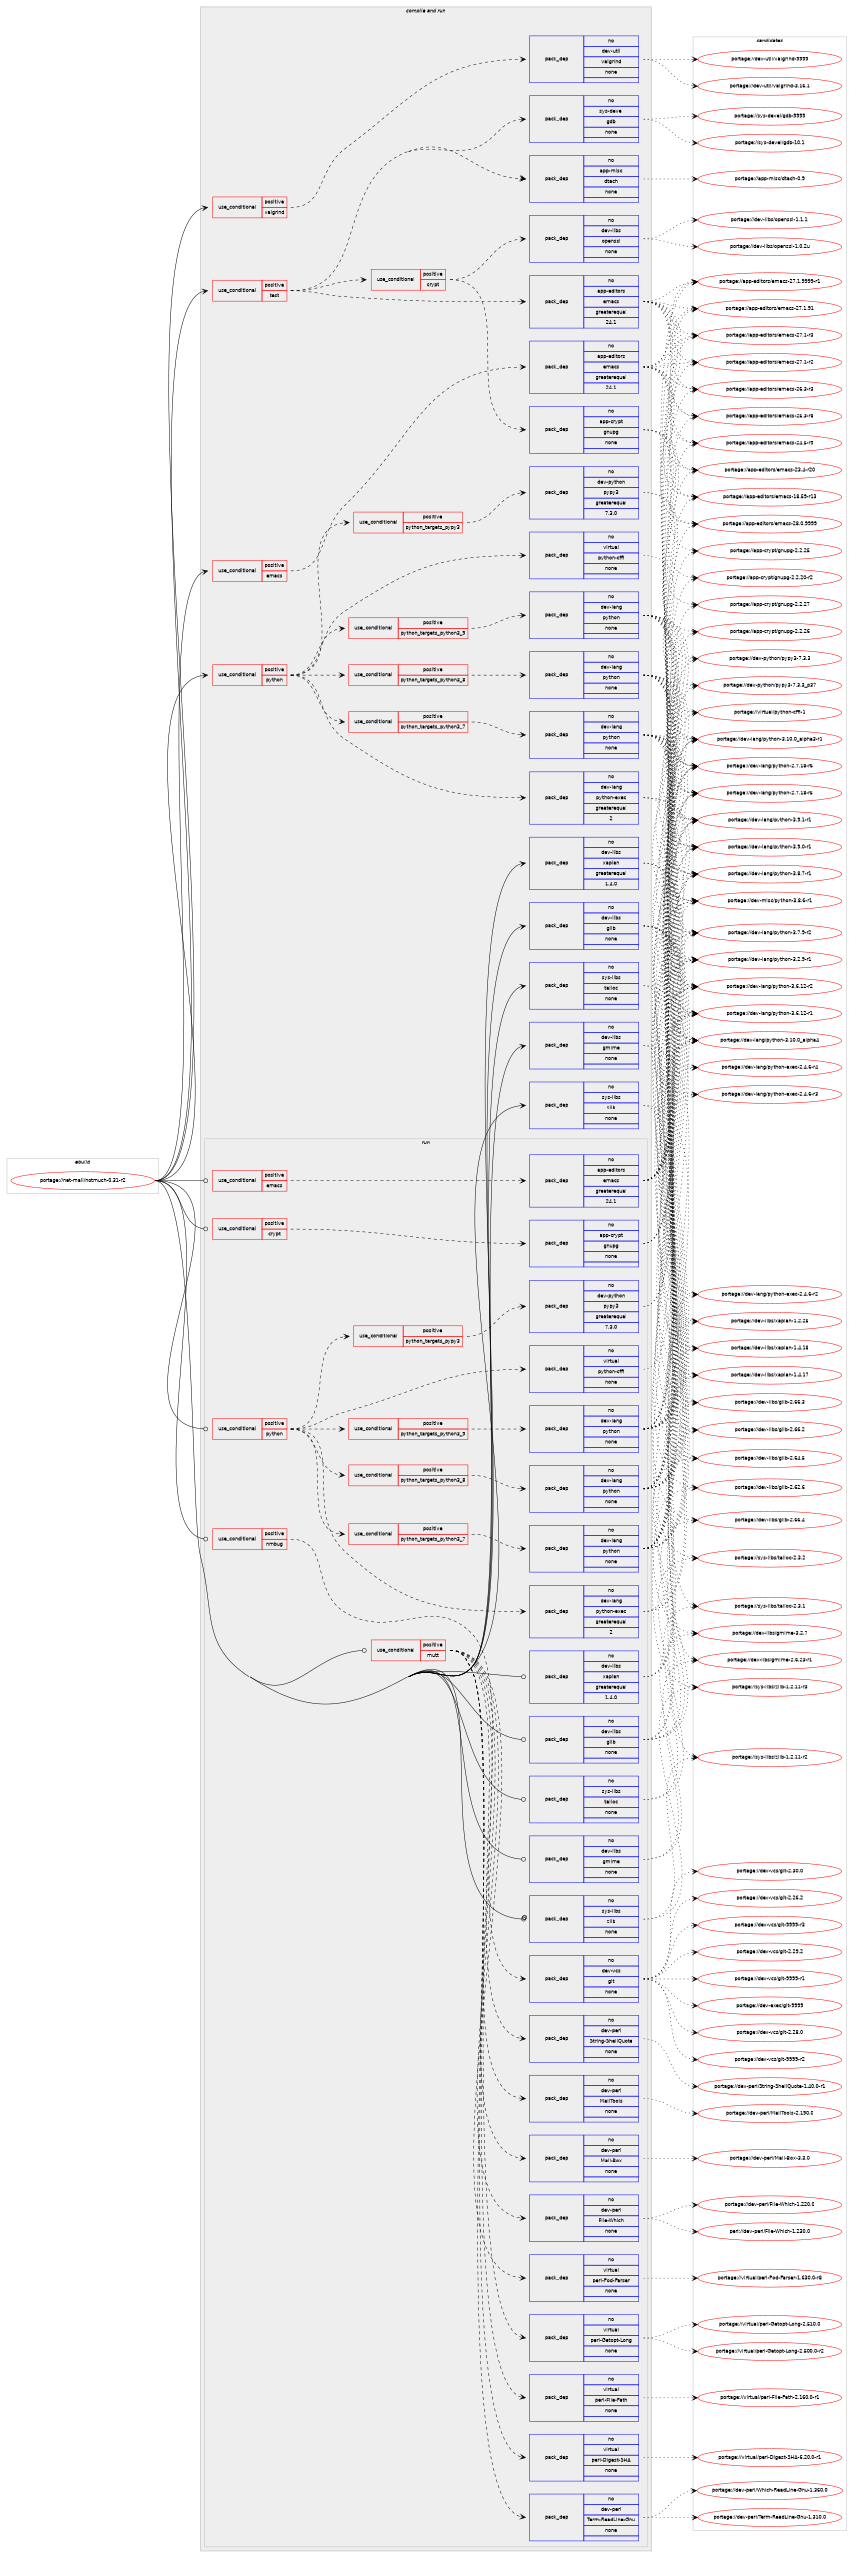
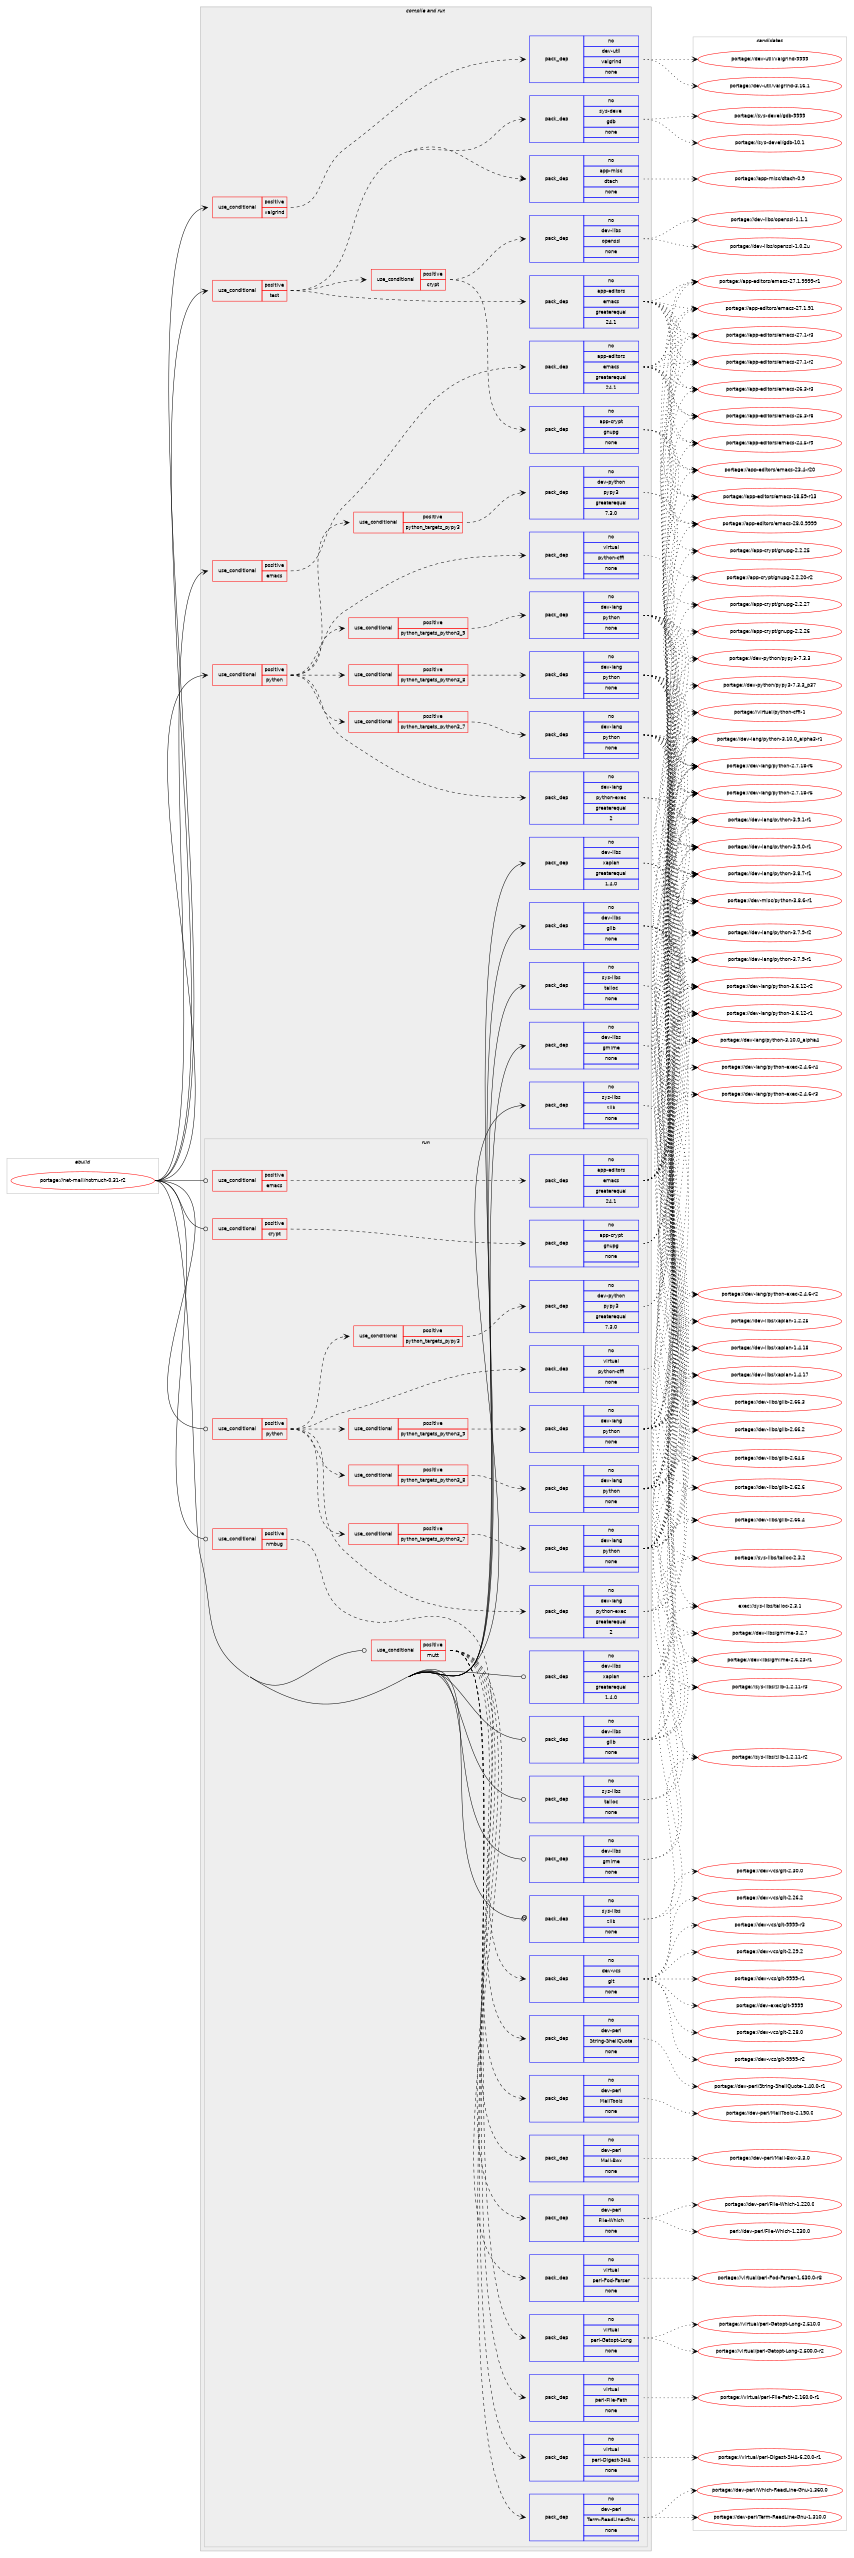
(770, 960) -> (770, 960)
(770, 1607) -> (770, 1607)
